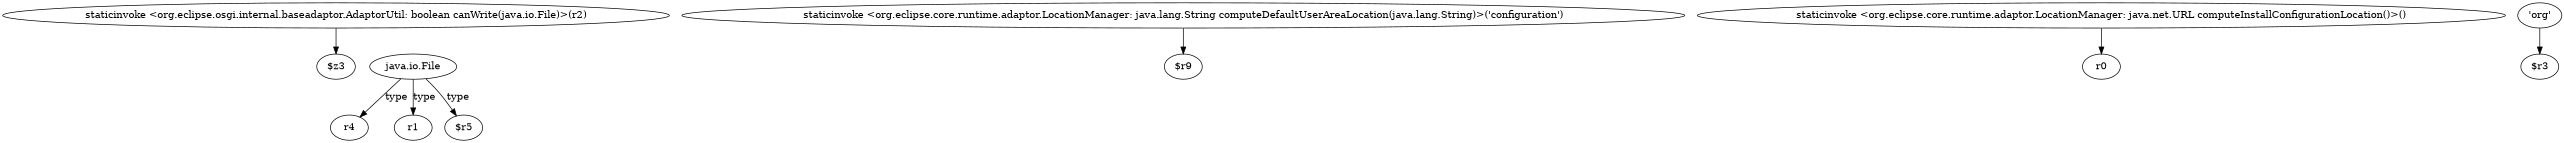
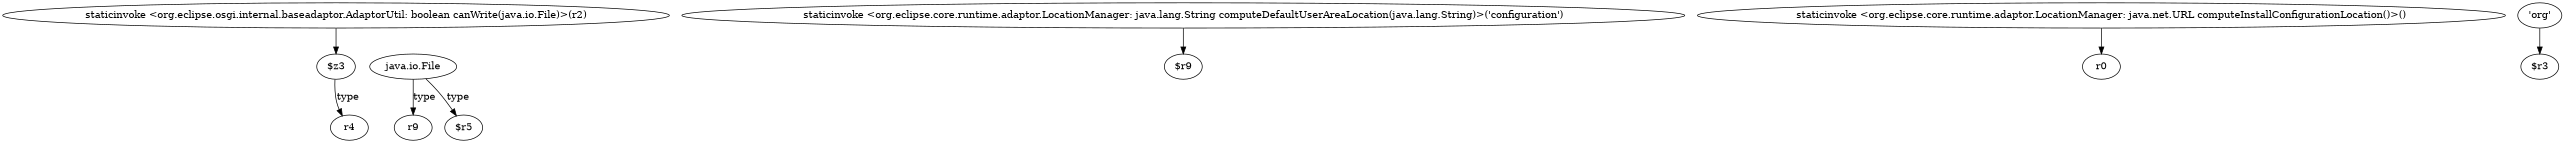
(383, 95) -> (335, 95)
(413, 128) -> (413, 128)
